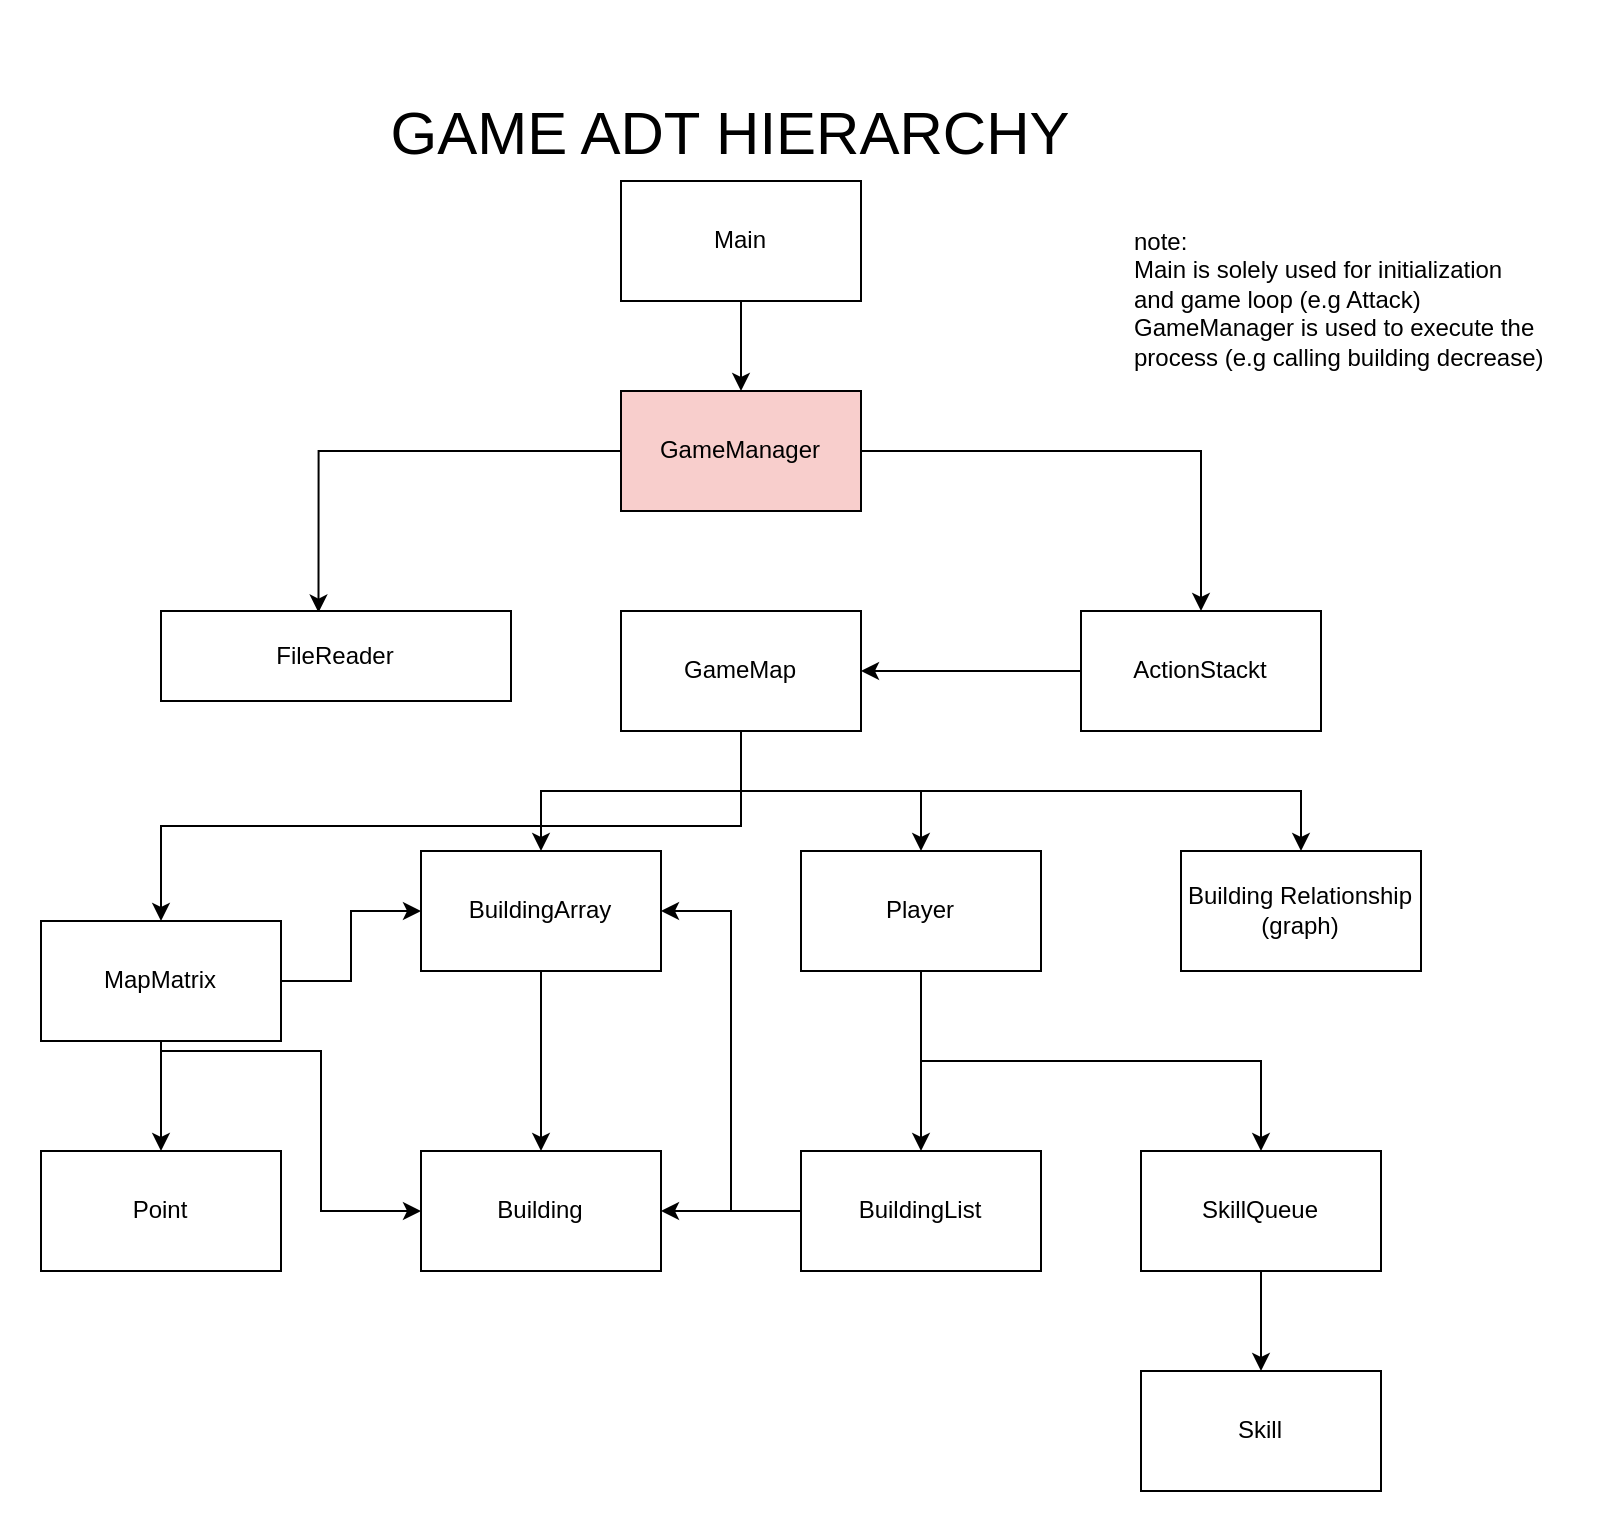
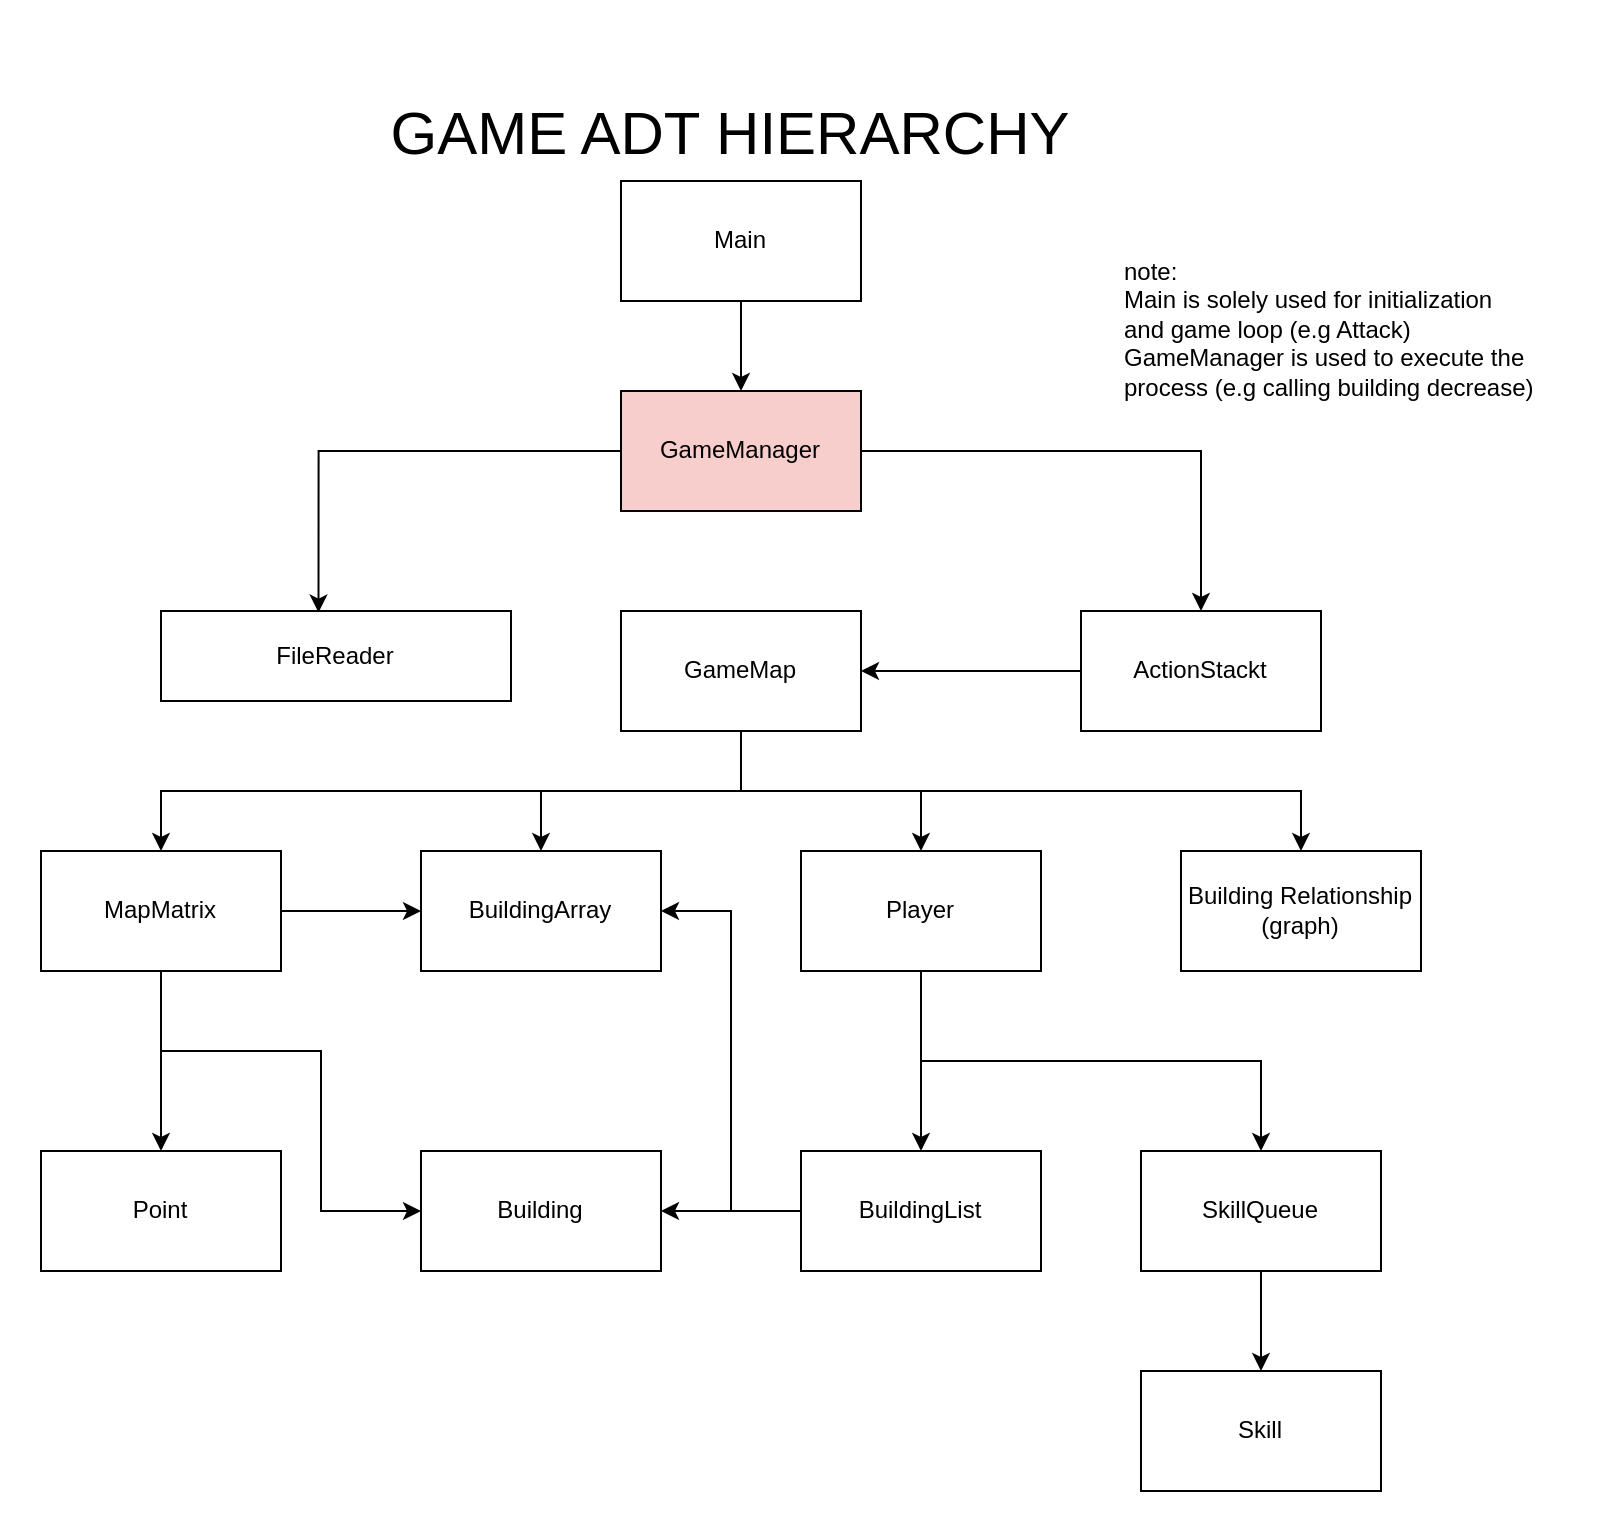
(1351, 293) -> (1341, 323)
(161, 981) -> (161, 911)
(541, 1054) -> none
